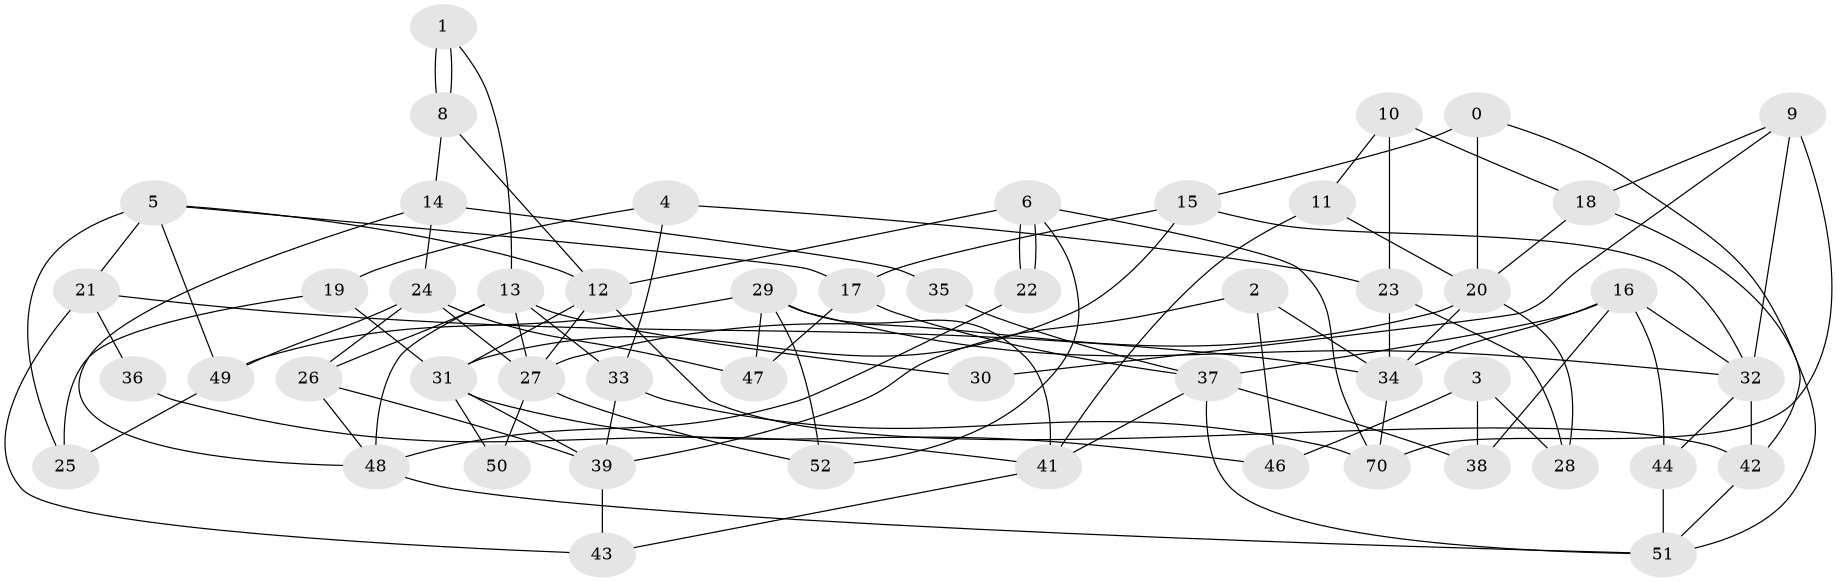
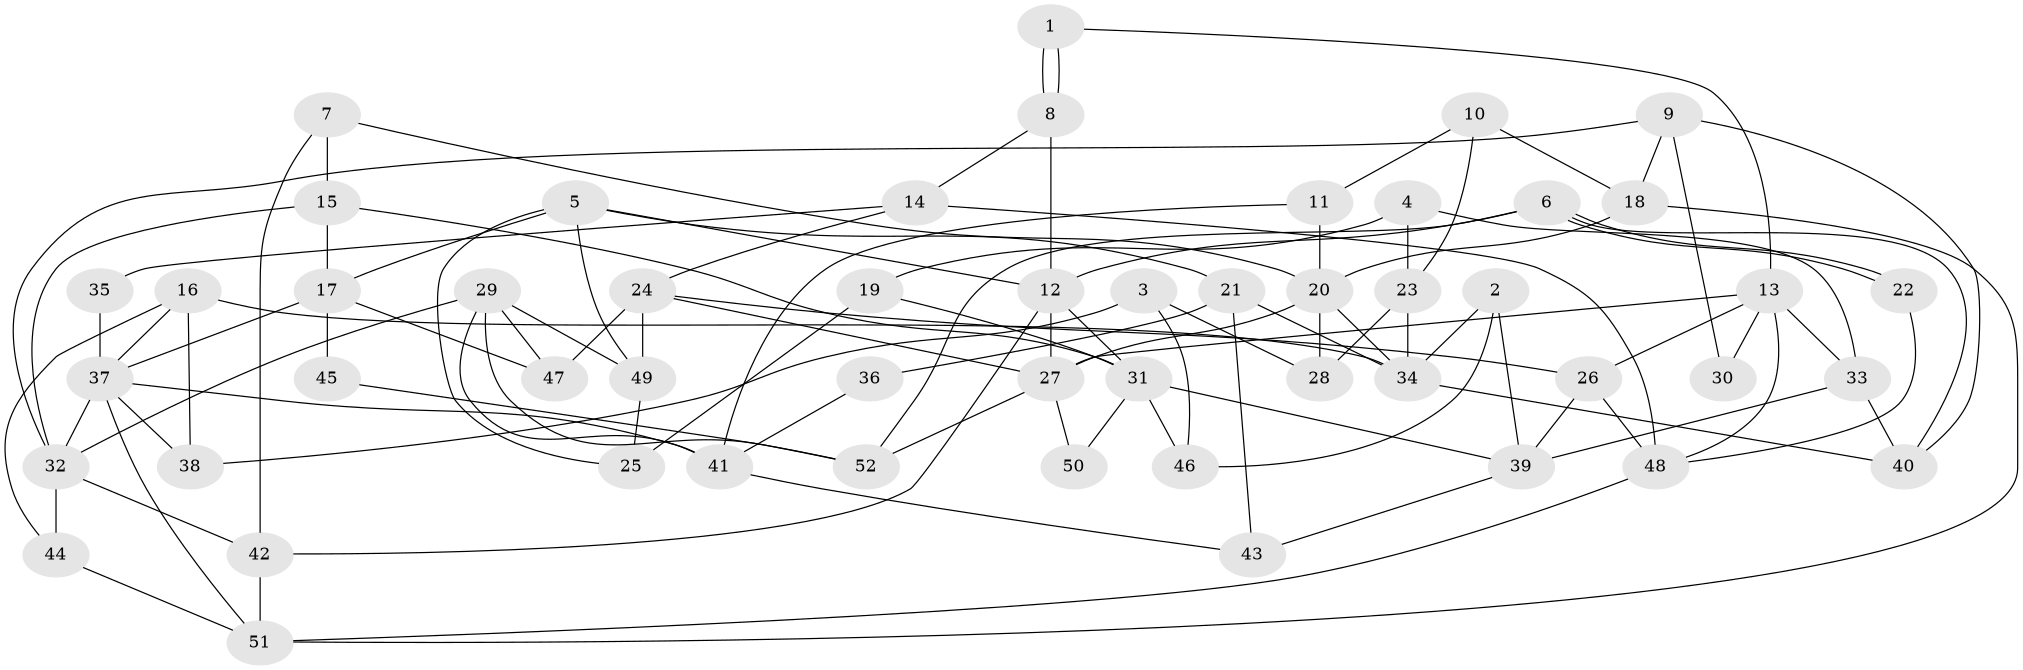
(1477, 115) -> (327, 115)
(1688, 335) -> (78, 423)
none -> (327, 379)
(1377, 467) -> (1904, 467)
